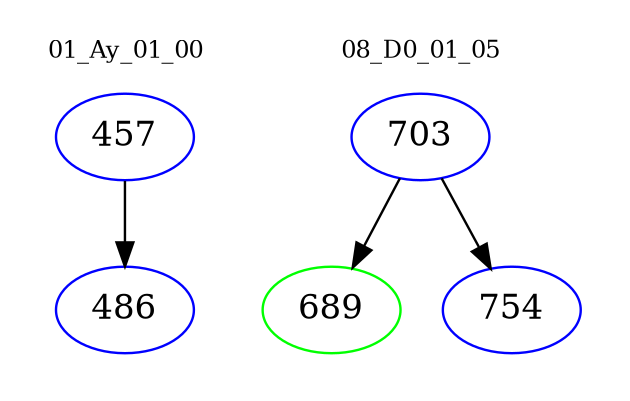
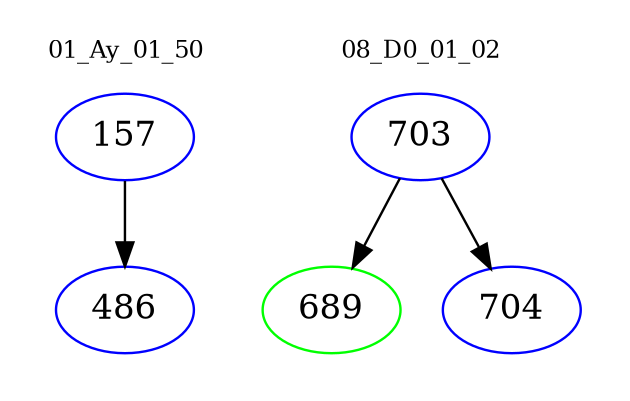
(126, 52) -> (126, 52)
(422, 52) -> (422, 52)
(125, 137) -> (125, 137)
(512, 310) -> (512, 310)
